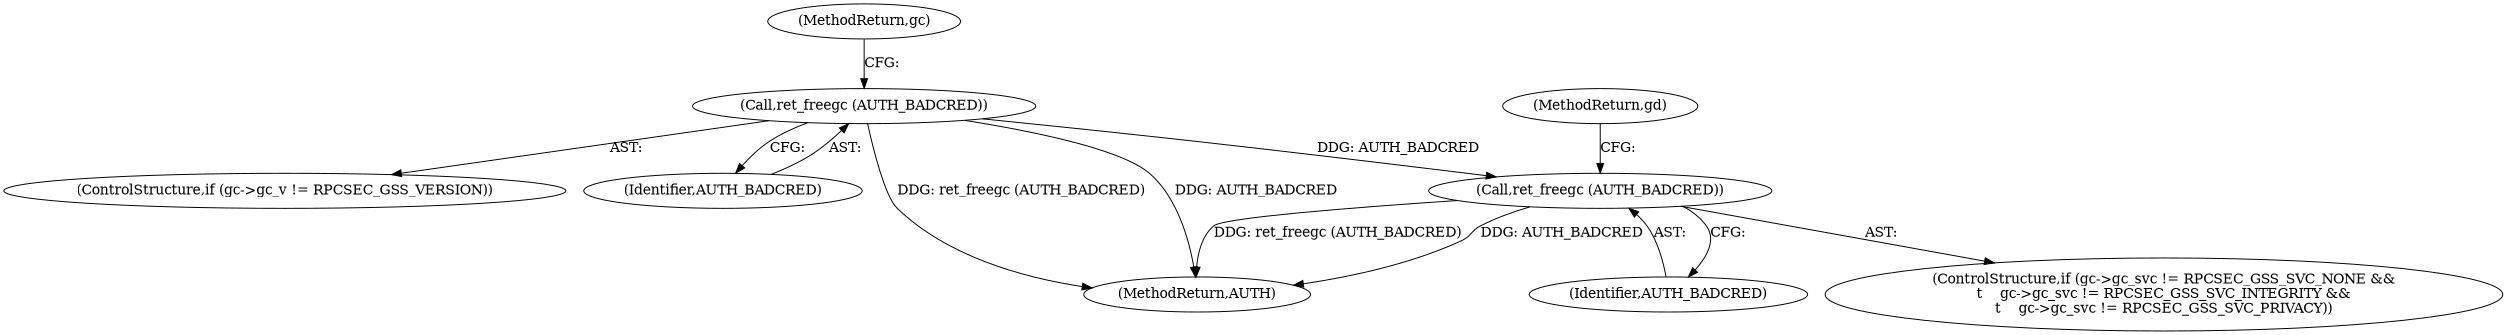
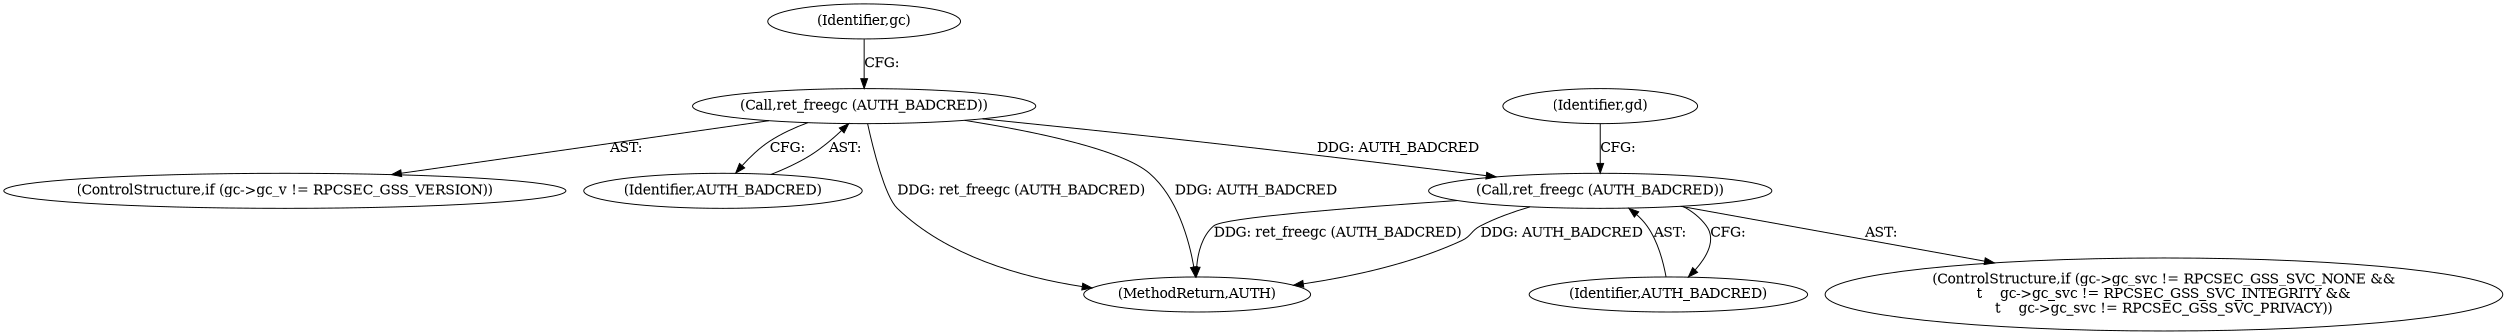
(864, 21) -> (864, 21)
(1600, 106) -> (1600, 106)
